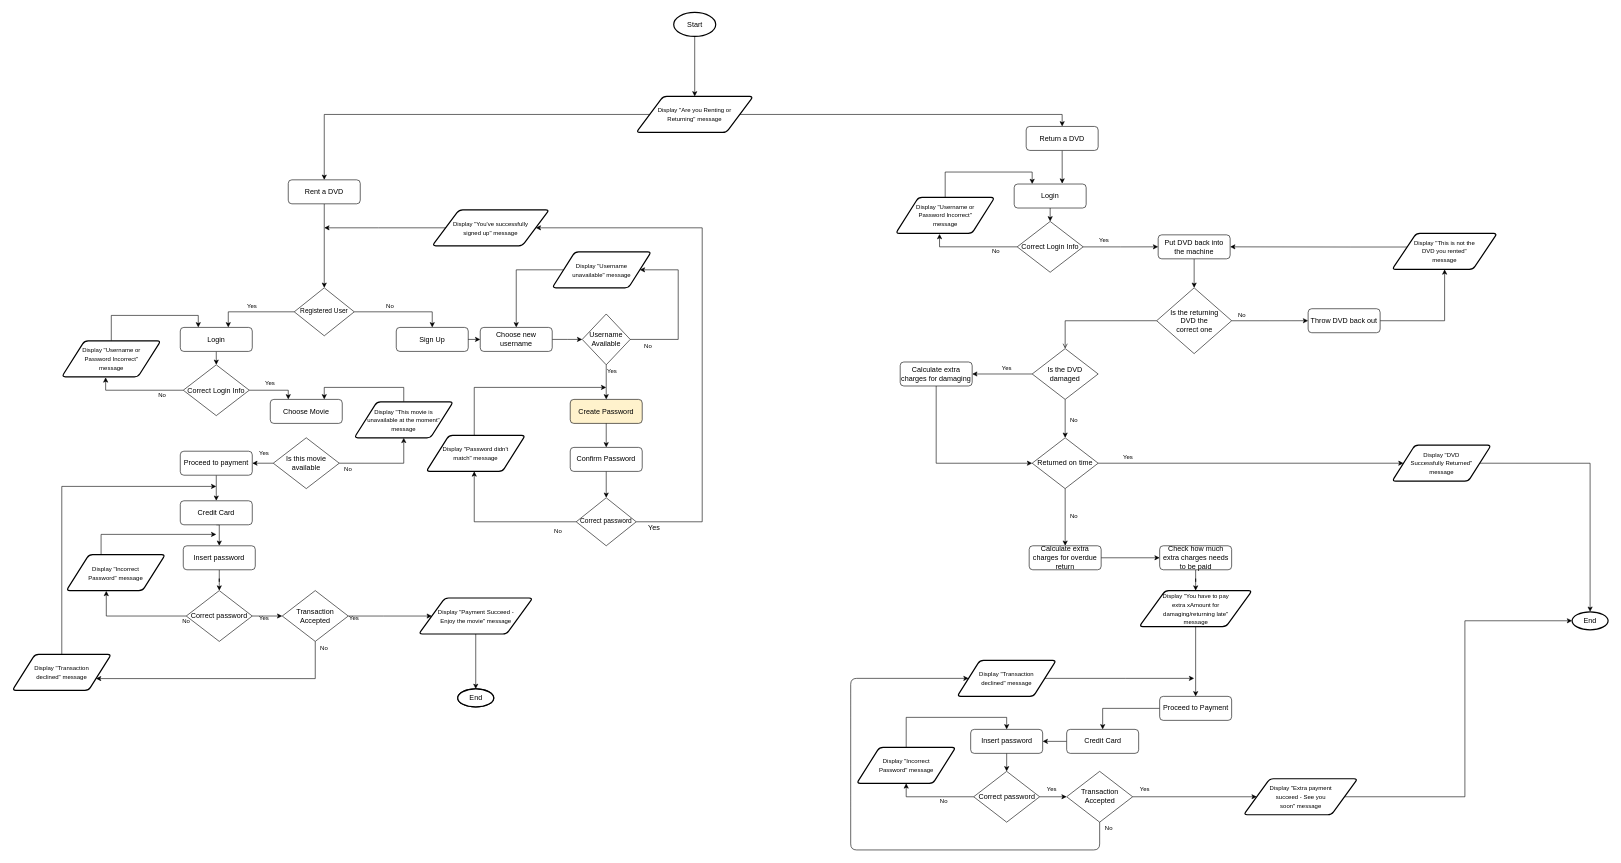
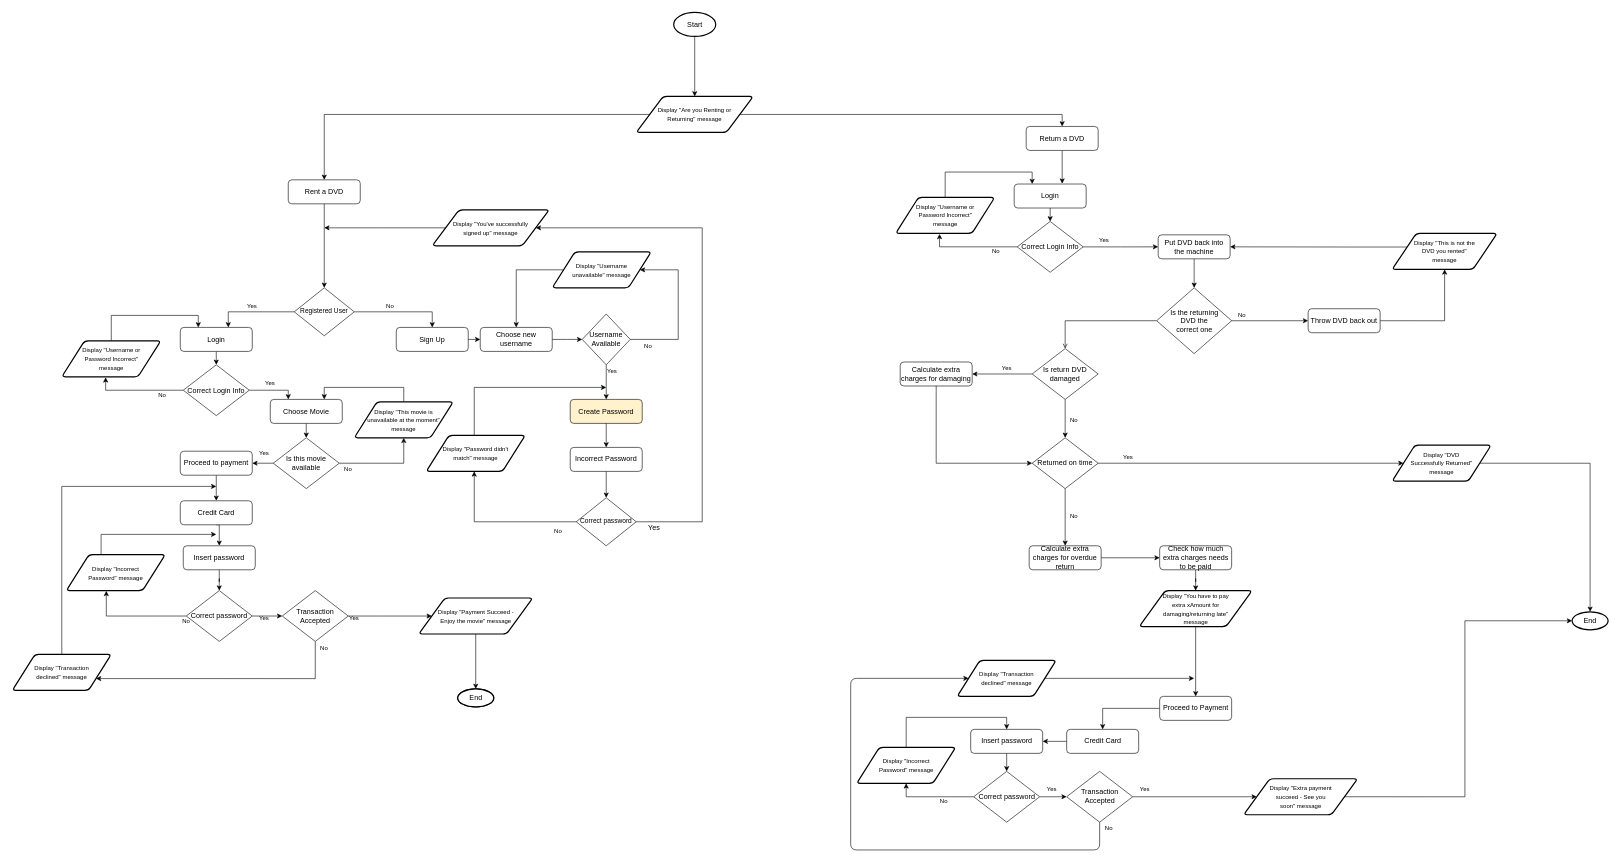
(1065, 374) -> (1065, 374)
none -> (306, 432)
(606, 459) -> (606, 459)
